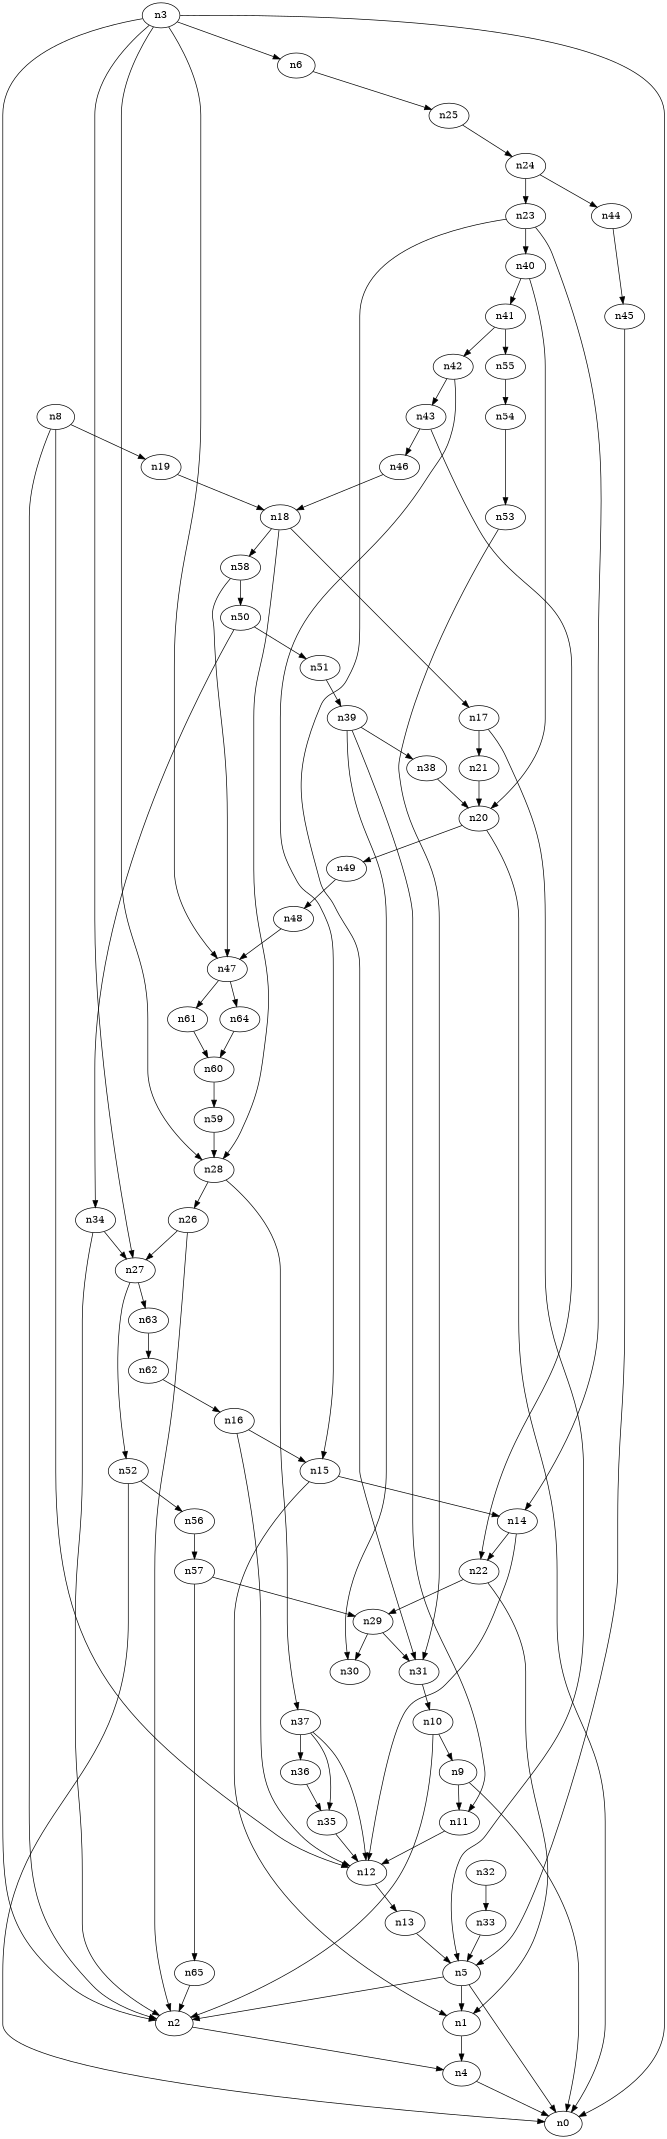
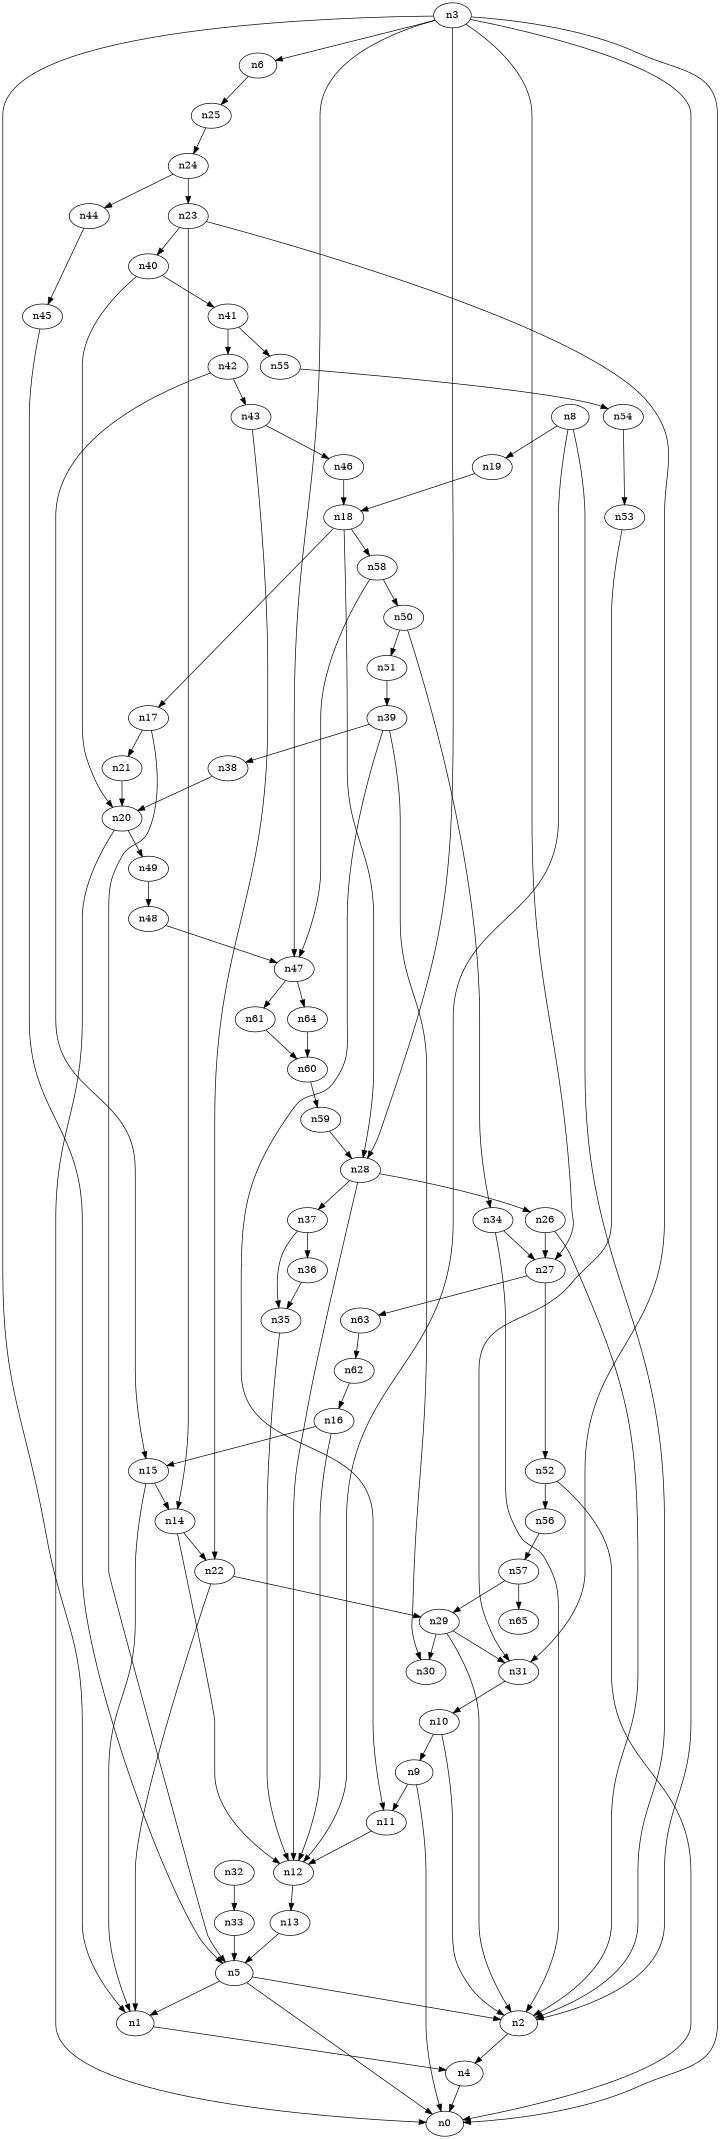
none -> (3, 841)
(351, 1787) -> (294, 1515)
(186, 1995) -> (479, 1819)
